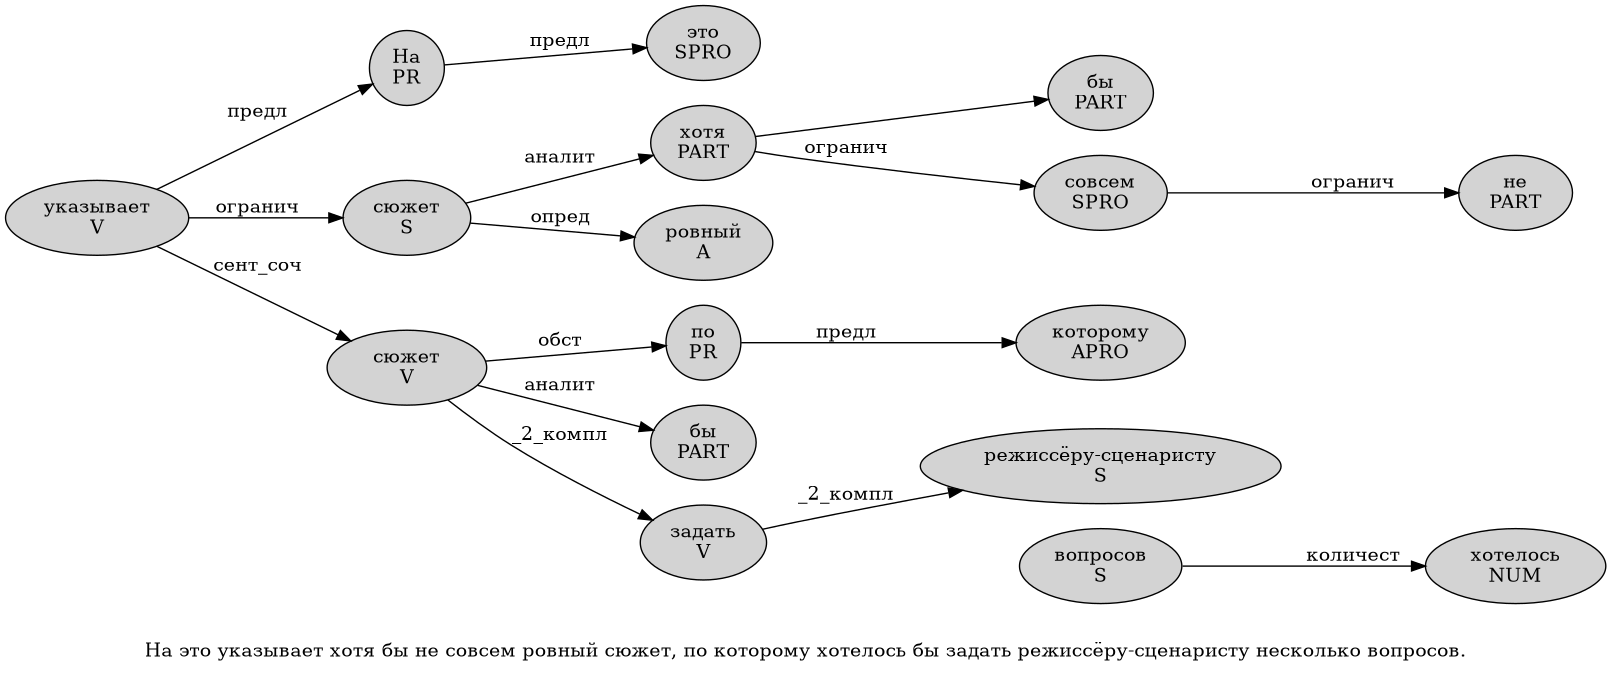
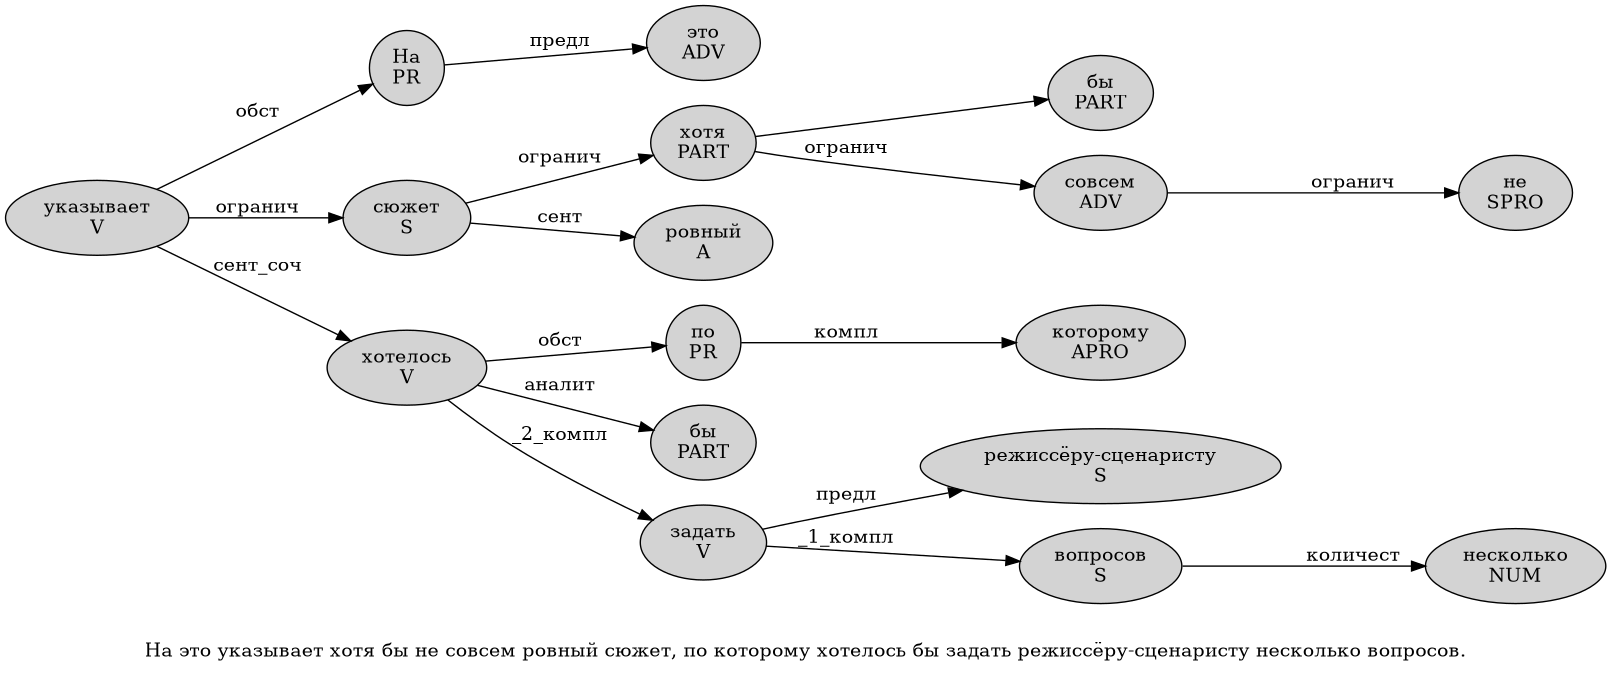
(703, 43) -> (703, 43)
(258, 112) -> (258, 112)
(560, 157) -> (560, 157)
(1101, 193) -> (1101, 193)
(1516, 193) -> (1516, 193)
(560, 217) -> (560, 217)
(847, 332) -> (847, 332)
(407, 368) -> (407, 368)
(847, 495) -> (847, 495)
none -> (886, 553)
(1516, 566) -> (1516, 566)
